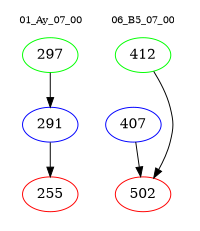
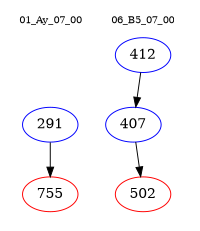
(50, 55) -> none
(143, 55) -> (143, 55)
(173, 120) -> (139, 85)
(50, 194) -> (50, 194)
